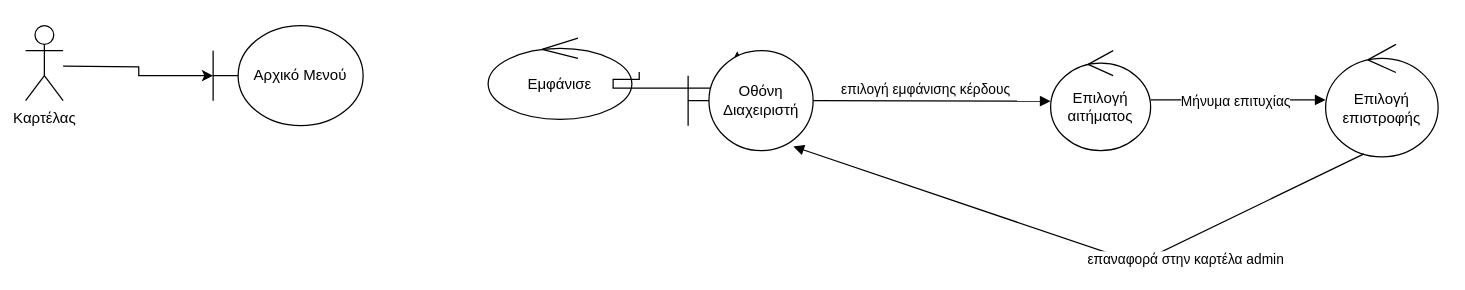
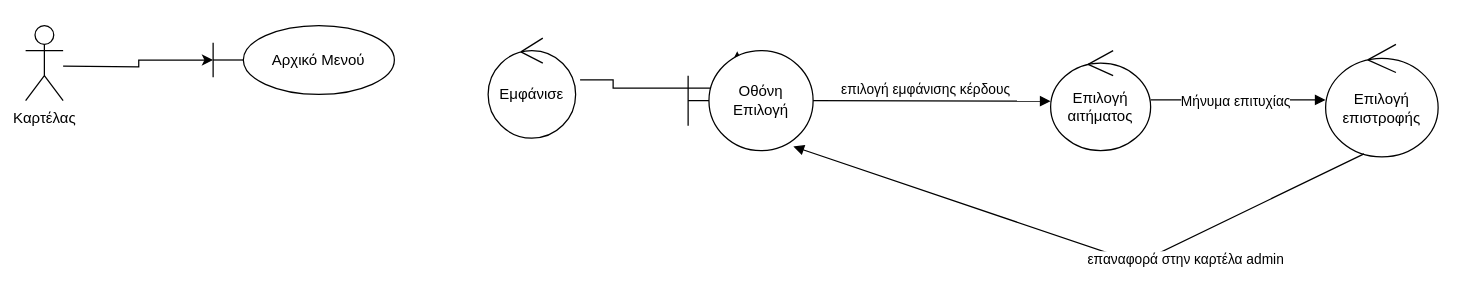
(288, 76) -> (304, 60)
(560, 79) -> (532, 88)
(761, 101) -> (761, 101)
